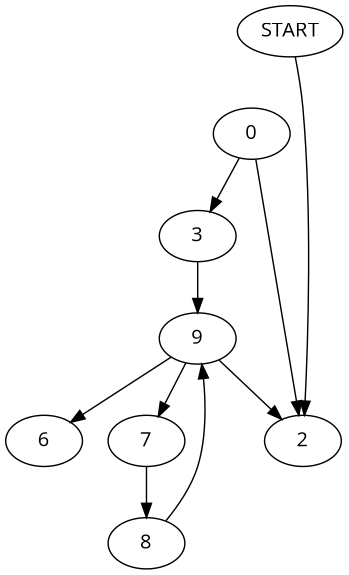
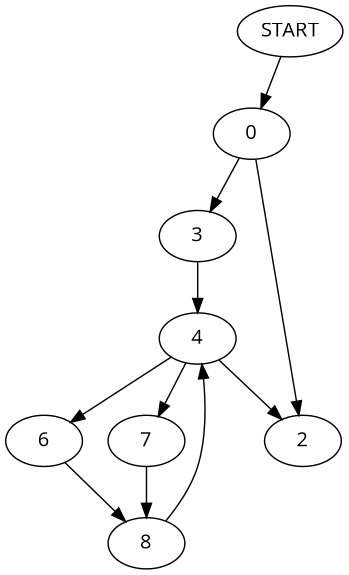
(308, 229) -> (274, 76)
(198, 338) -> (198, 338)
none -> (90, 487)
